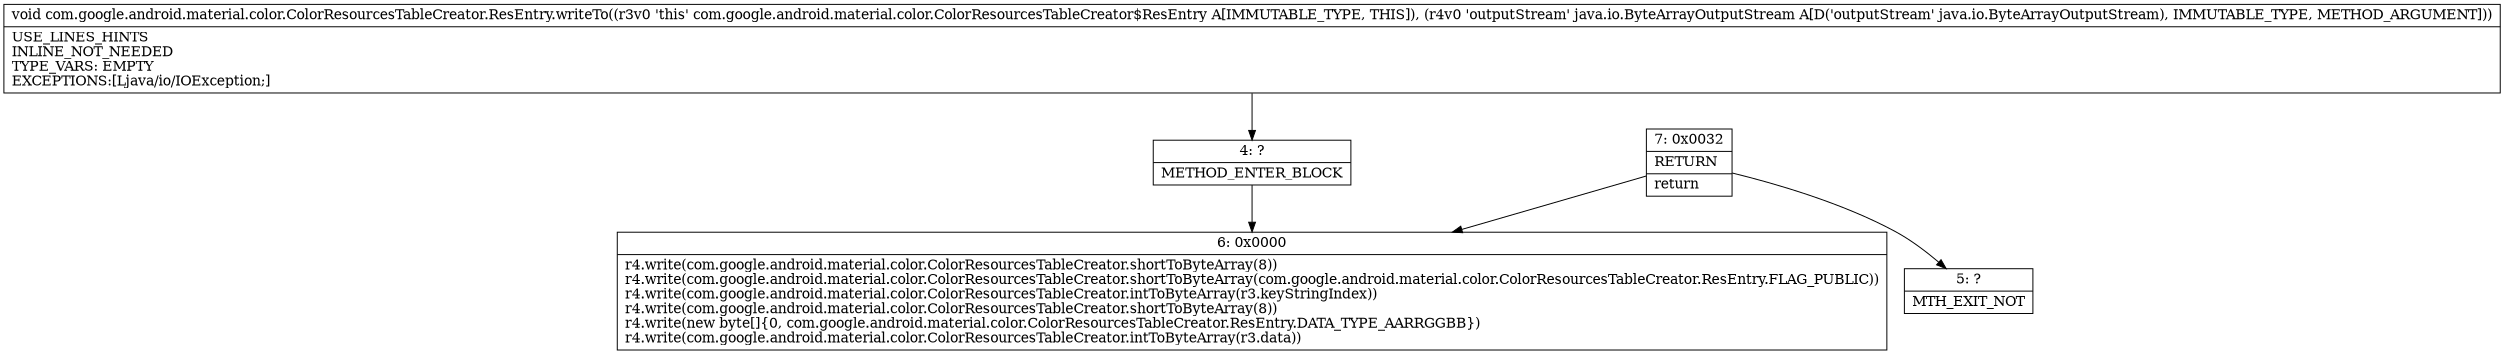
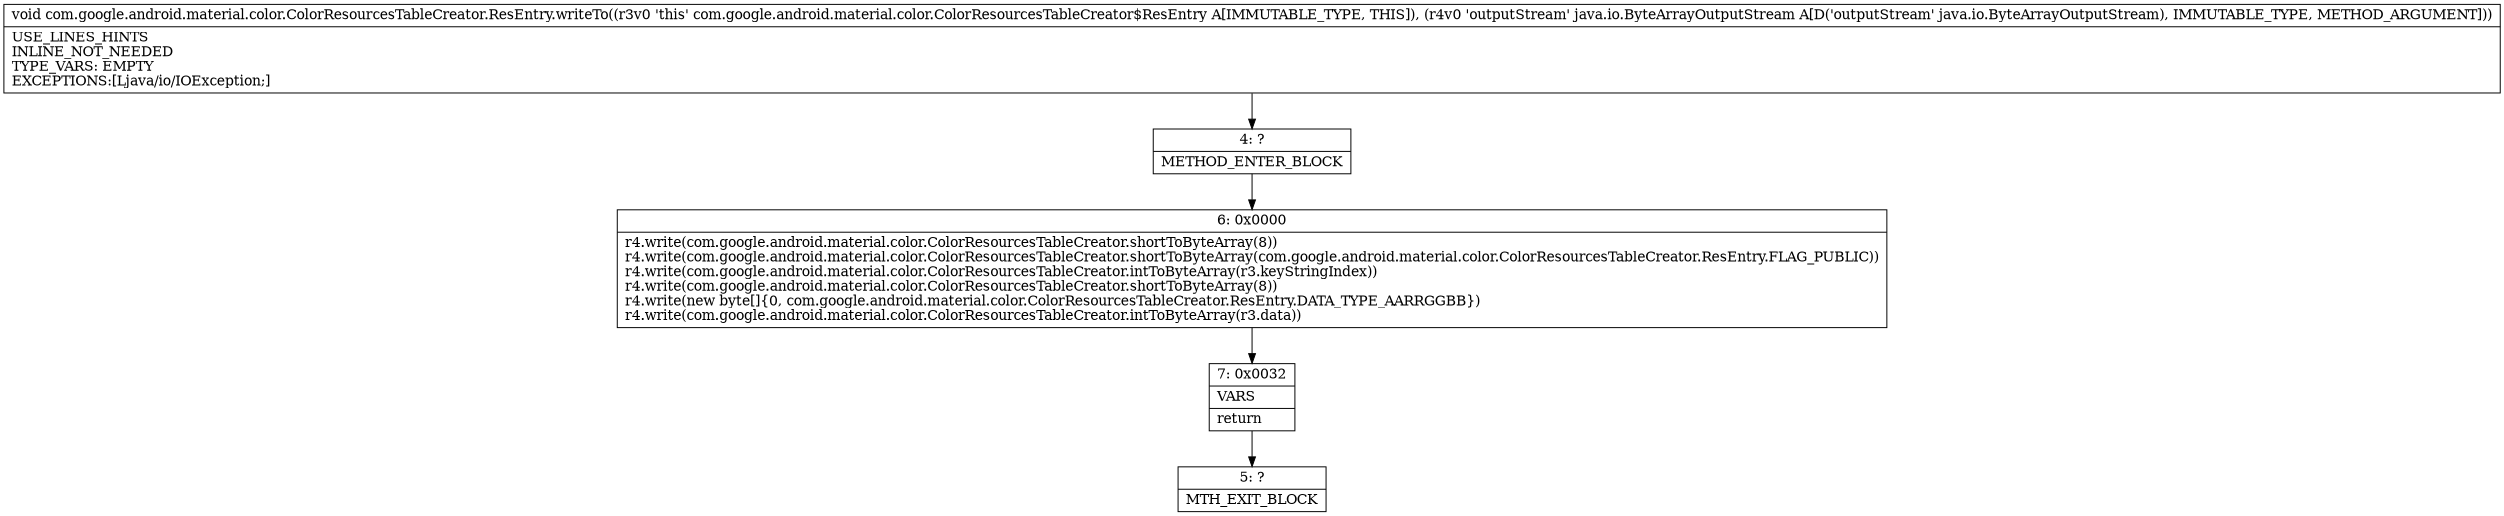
(1686, 162) -> (1236, 397)
(1554, 203) -> (1252, 341)
(1969, 302) -> (1252, 500)
